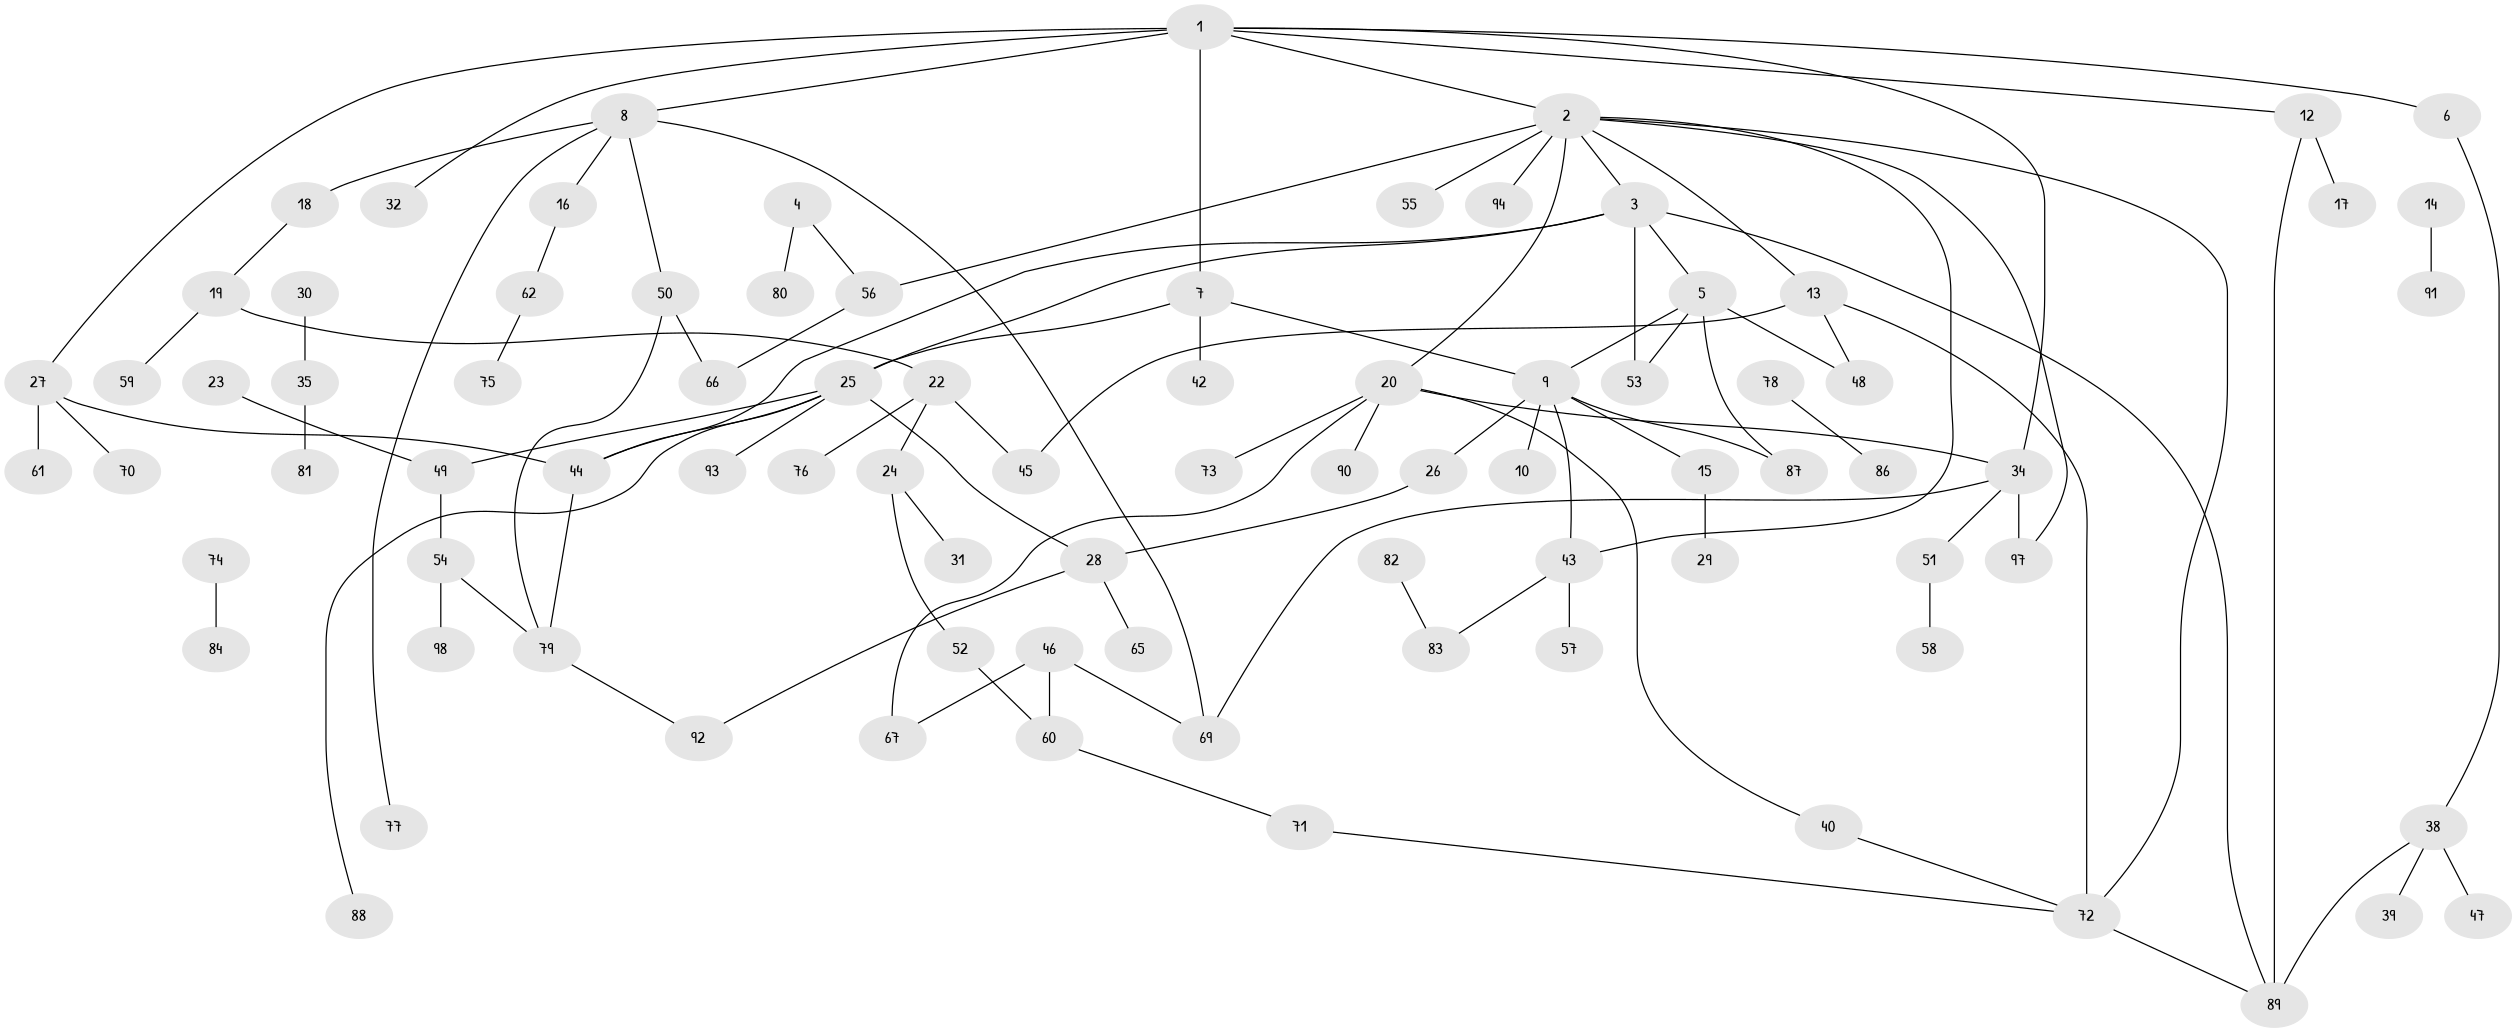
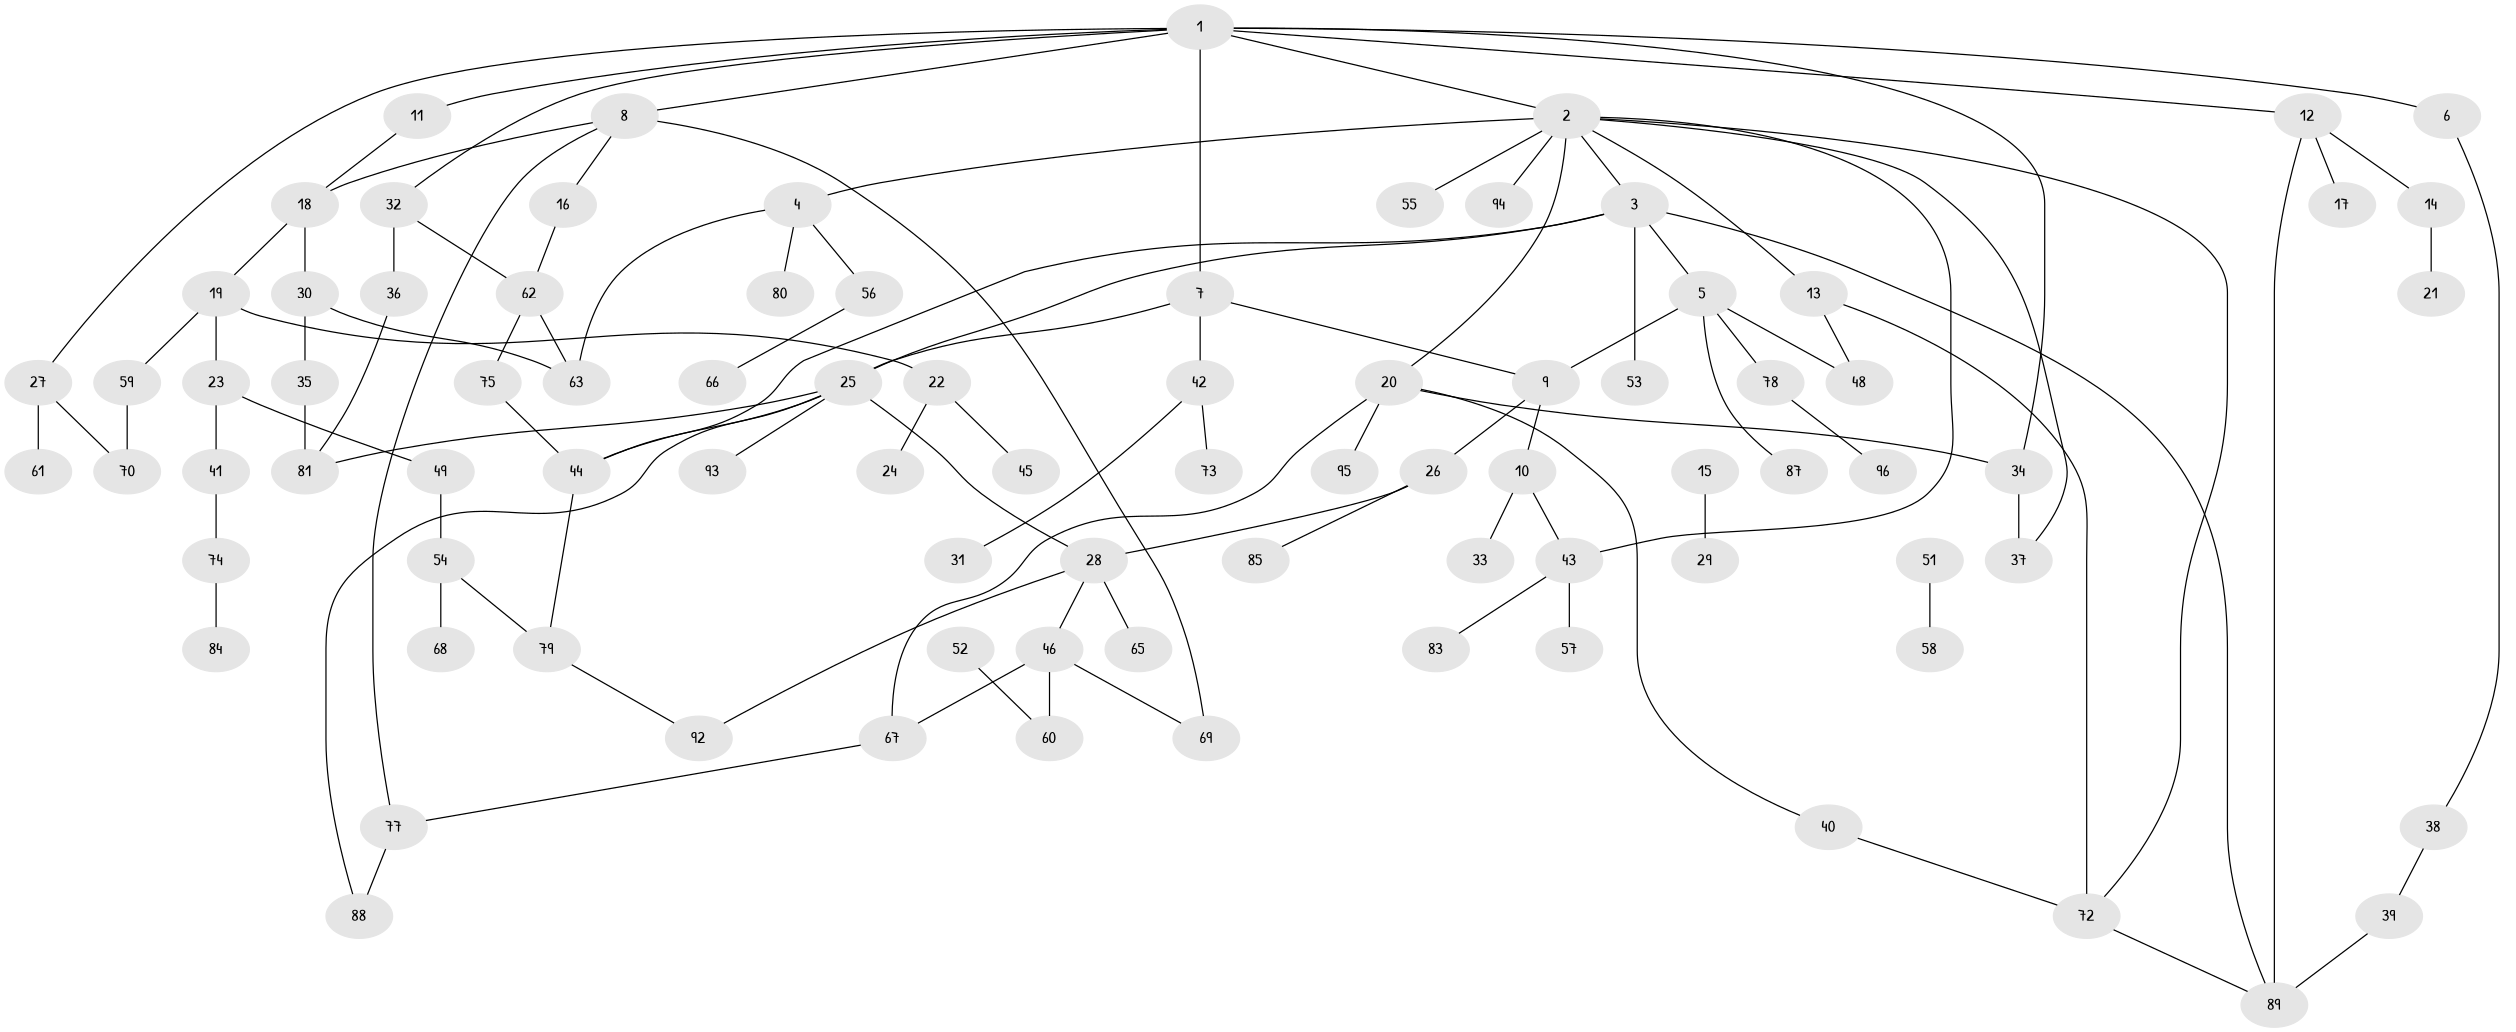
none -> (417, 116)
none -> (2369, 160)
(1218, 205) -> (1179, 144)
none -> (305, 250)
none -> (462, 250)
none -> (394, 294)
(666, 294) -> none
(2431, 294) -> (2431, 294)
(1396, 330) -> none
none -> (216, 338)
(1669, 338) -> (1737, 338)
none -> (577, 383)
none -> (127, 427)
(645, 427) -> (577, 427)
(1299, 427) -> (1204, 427)
(1626, 427) -> none
(1695, 433) -> none
(292, 434) -> (528, 423)
(1569, 471) -> (1546, 516)
none -> (216, 472)
(801, 472) -> none
(1345, 472) -> (1345, 472)
(1883, 472) -> (1883, 472)
(1555, 501) -> none
(924, 516) -> (1088, 481)
(1974, 516) -> none
none -> (1256, 561)
(1392, 561) -> none
none -> (1480, 561)
(2019, 561) -> (2019, 561)
(907, 566) -> none
none -> (1072, 605)
(441, 649) -> (441, 649)
none -> (643, 783)
(1300, 827) -> none
none -> (377, 872)
(2336, 904) -> (2332, 961)
(2478, 916) -> none
